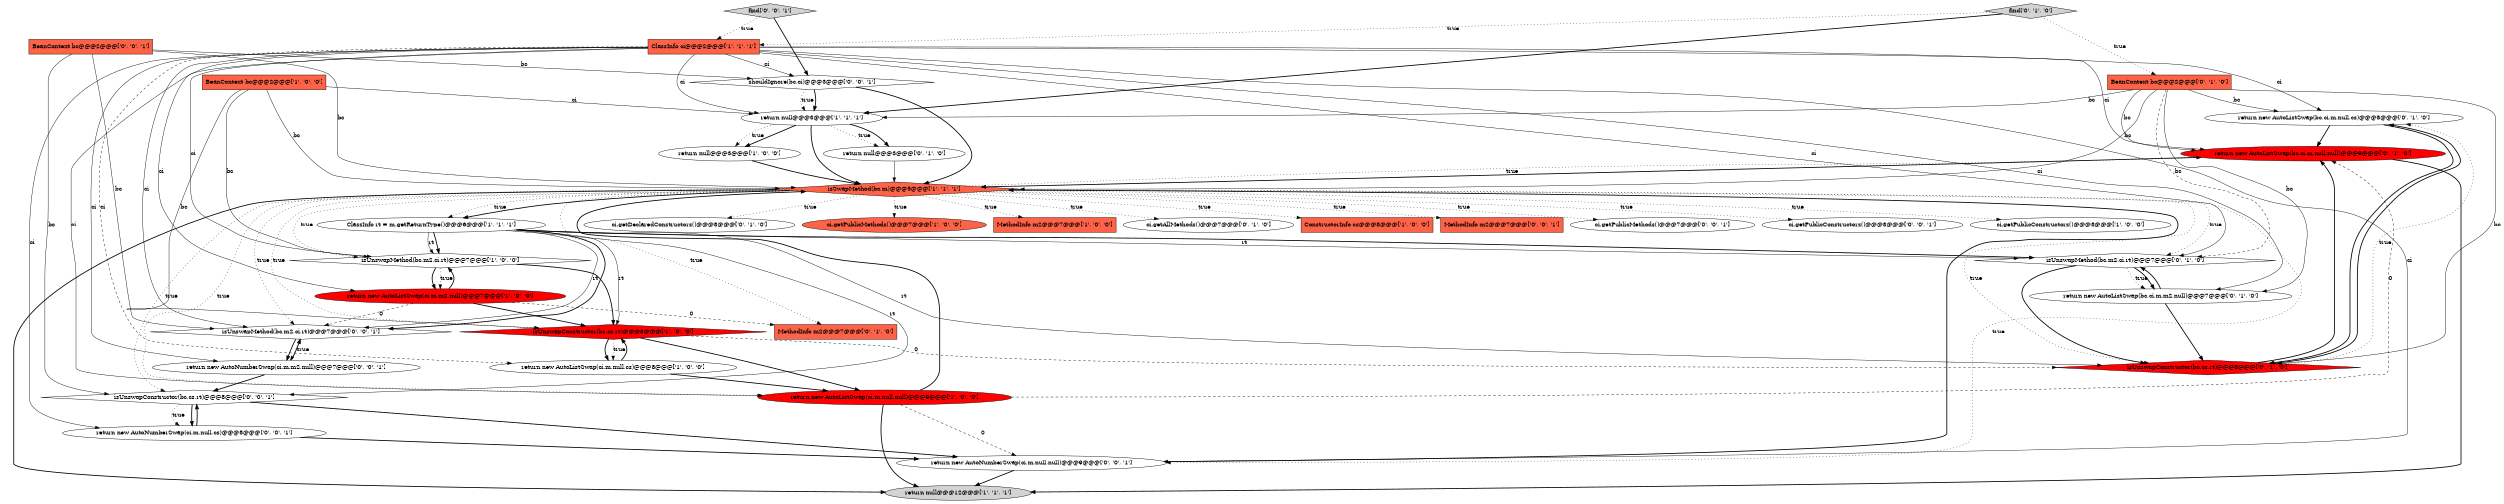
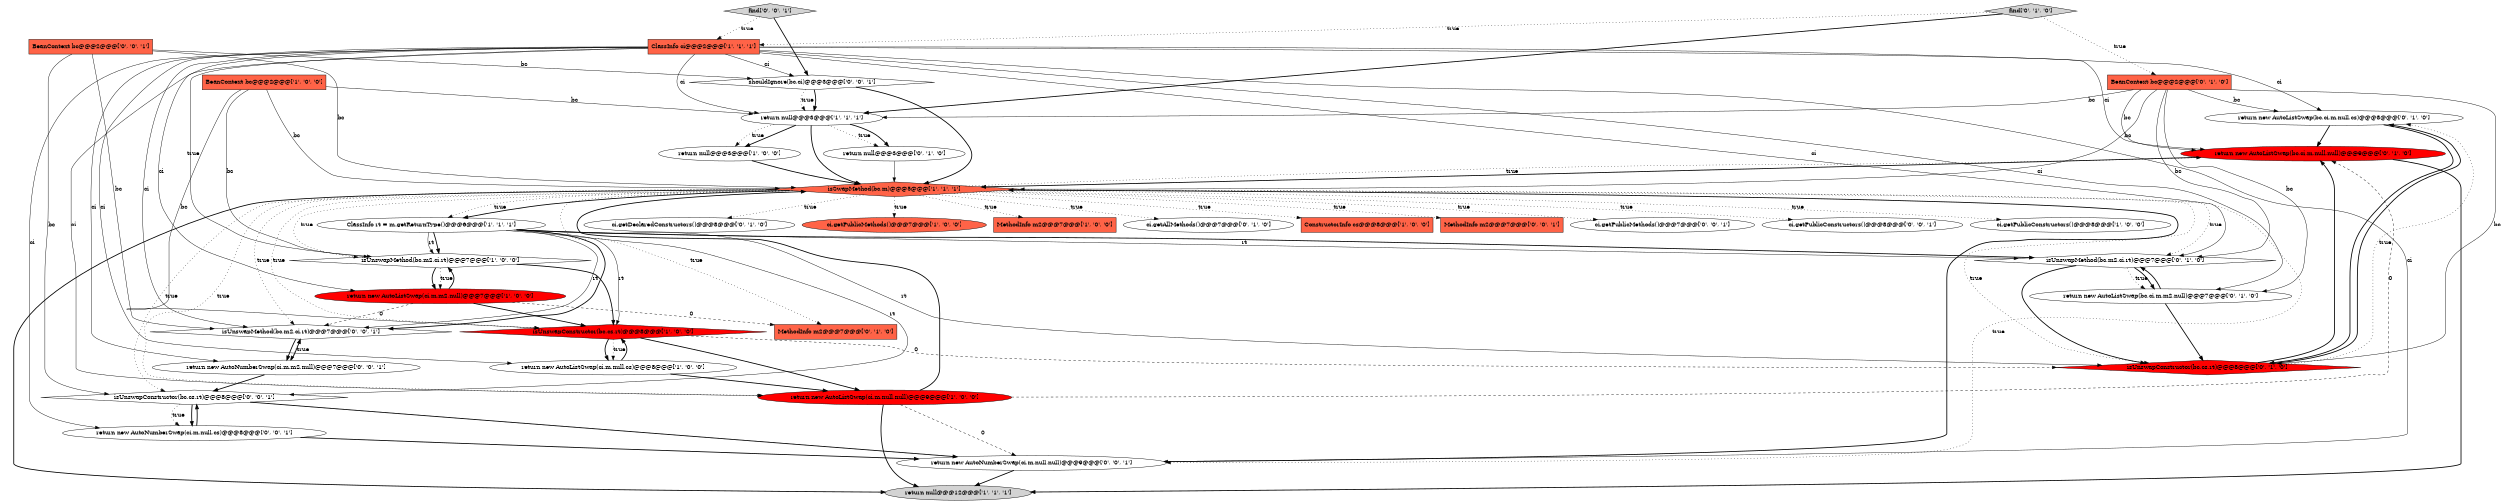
(574, 100) -> (574, 100)
(120, 114) -> (120, 114)
(193, 154) -> (193, 154)
(2225, 191) -> (2225, 191)
